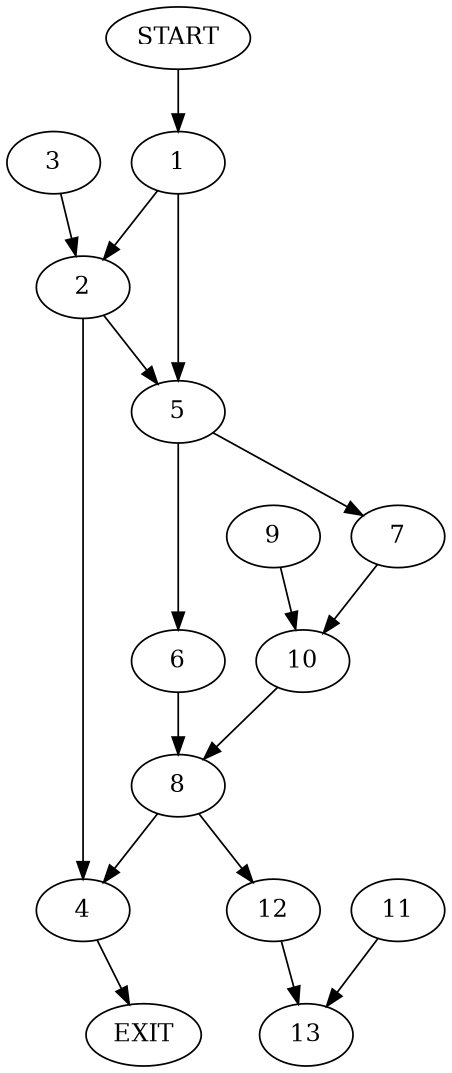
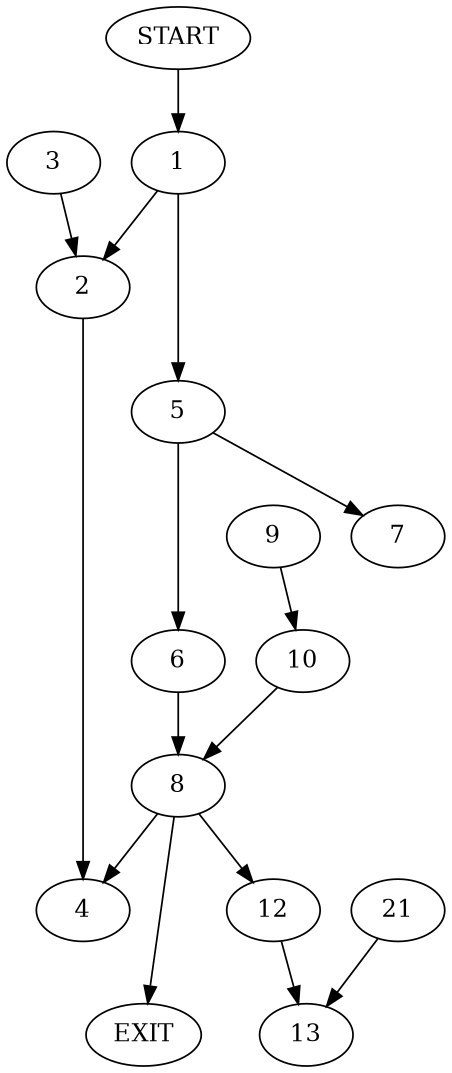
(125, 343) -> none
(356, 592) -> none
(398, 910) -> (398, 910)
(109, 964) -> (162, 901)
